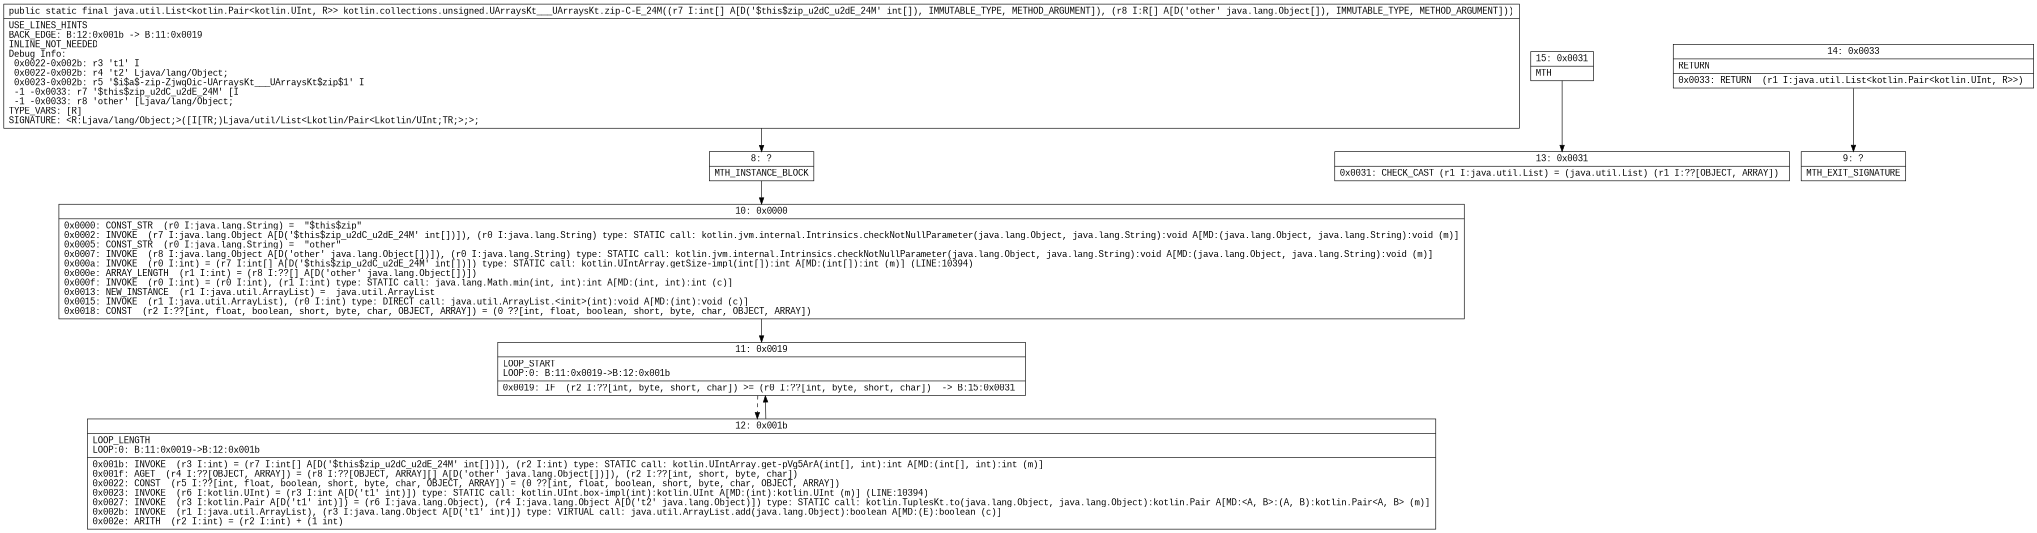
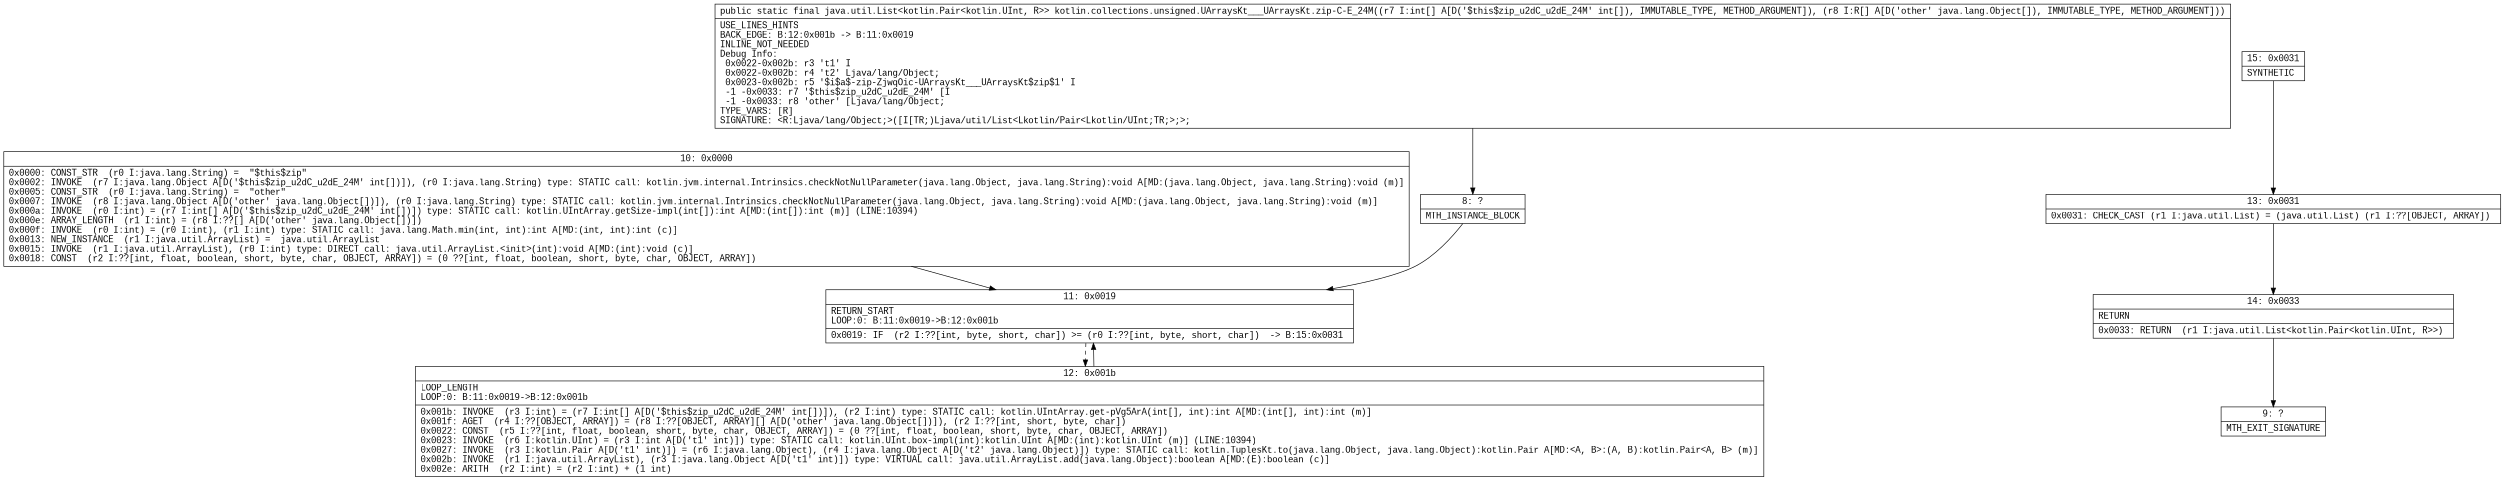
(1544, 73) -> (2271, 73)
(762, 189) -> (1406, 271)
none -> (2273, 256)
(529, 364) -> (863, 311)
